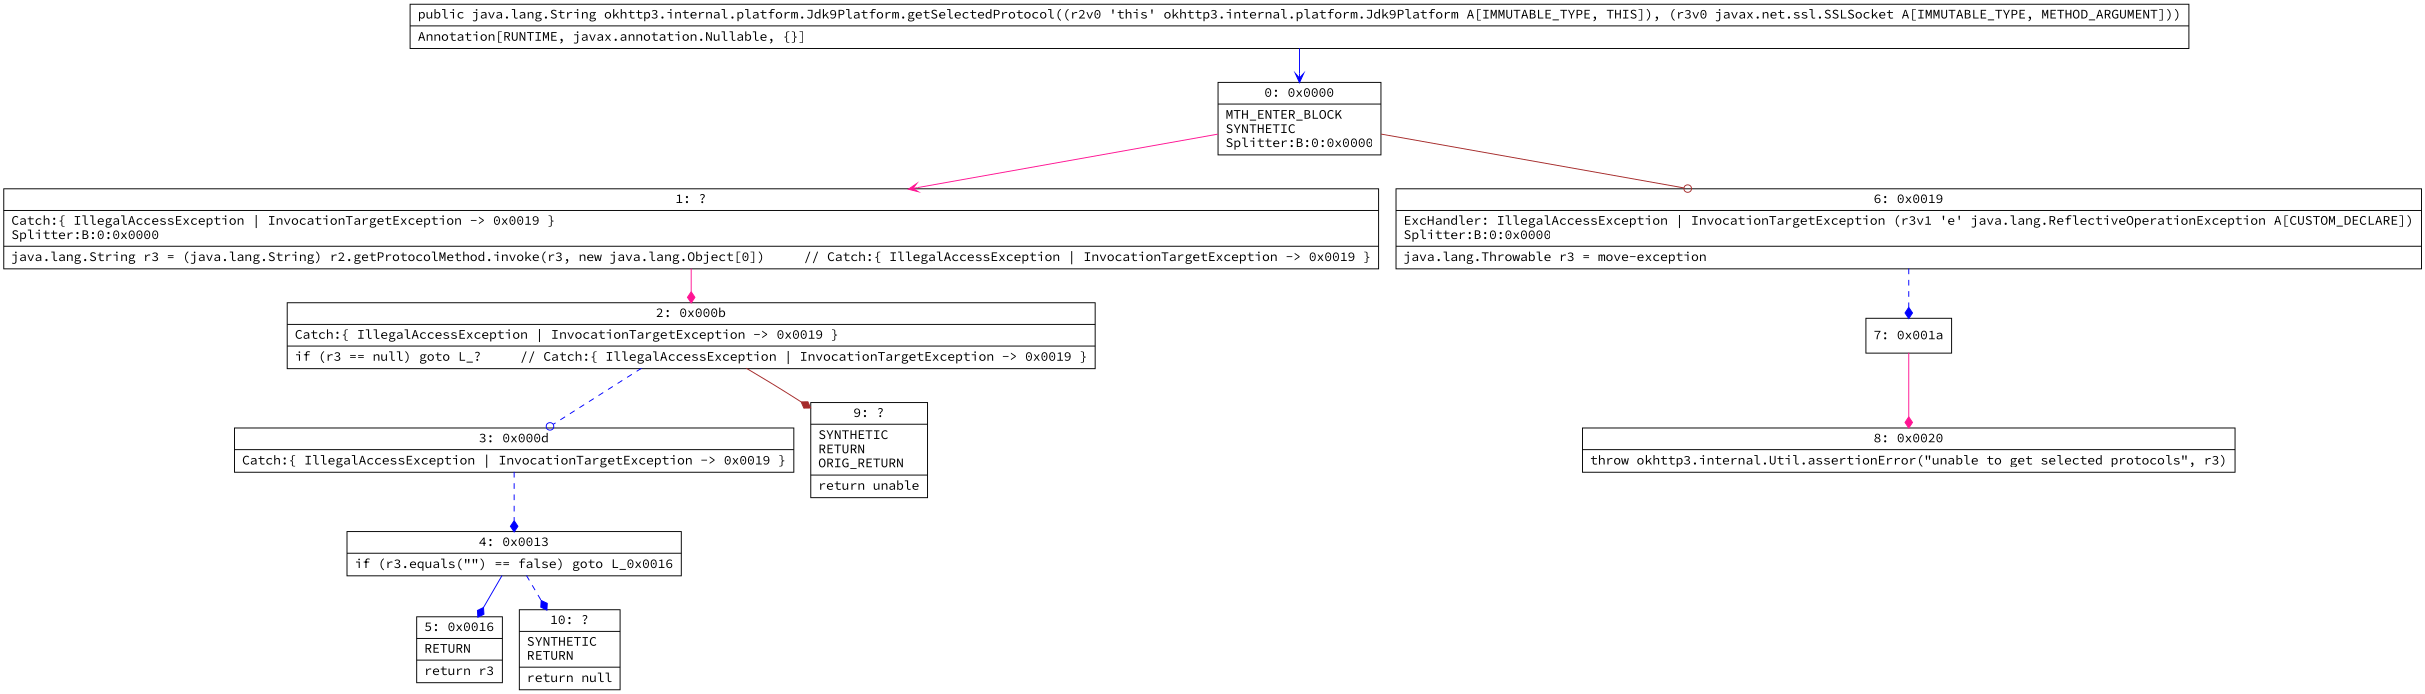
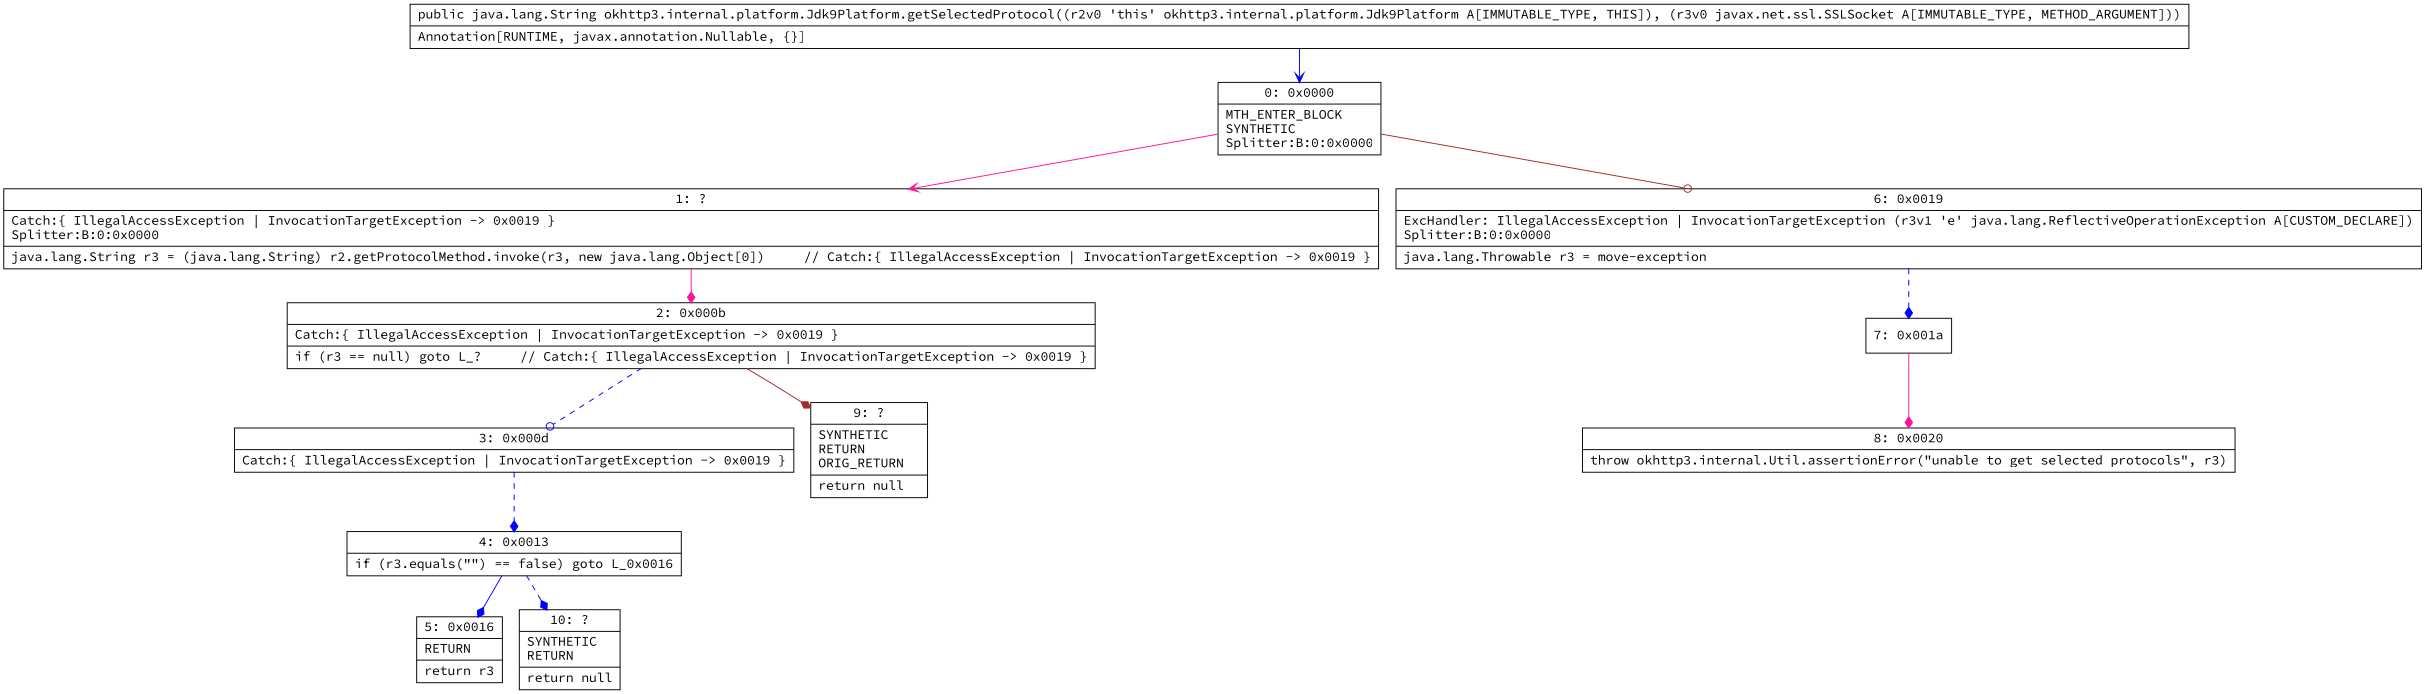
(869, 486) -> (861, 486)
